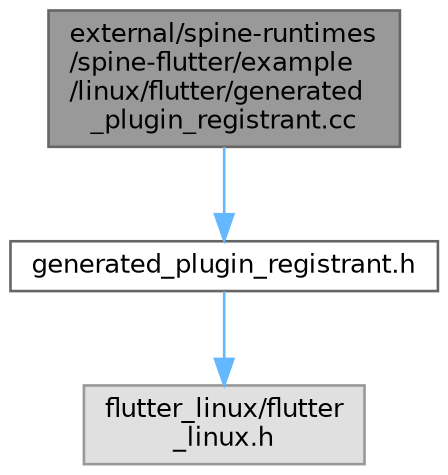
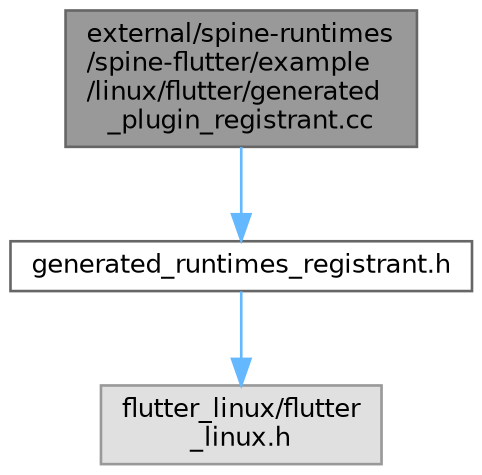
(224, 266) -> (241, 266)
